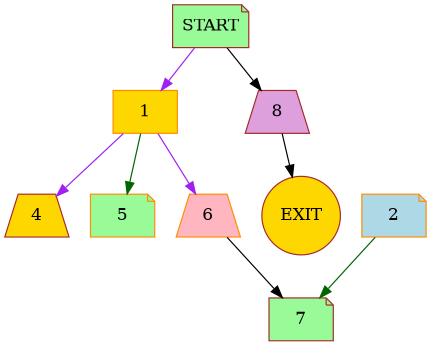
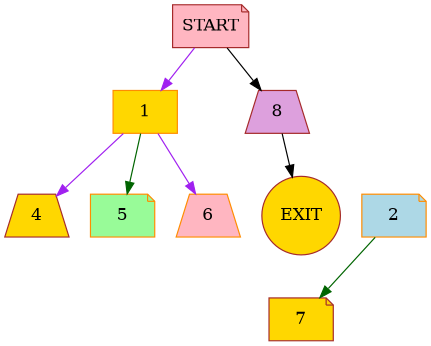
(211, 26) -> (211, 26)
(251, 263) -> none
(301, 319) -> (301, 319)
